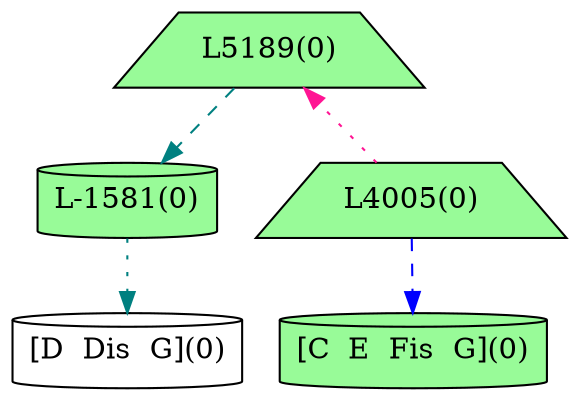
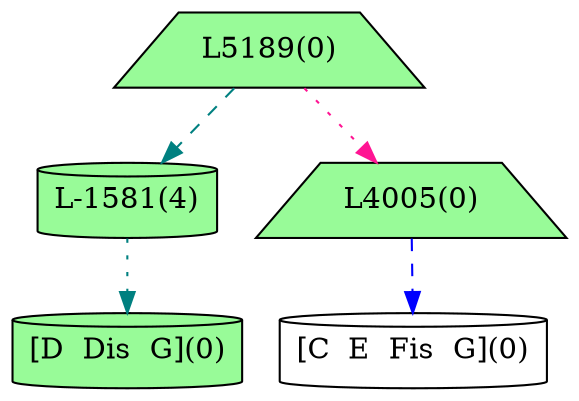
(348, 133) -> (333, 118)
(127, 200) -> (127, 200)
(127, 351) -> (127, 351)
(413, 351) -> (413, 351)
